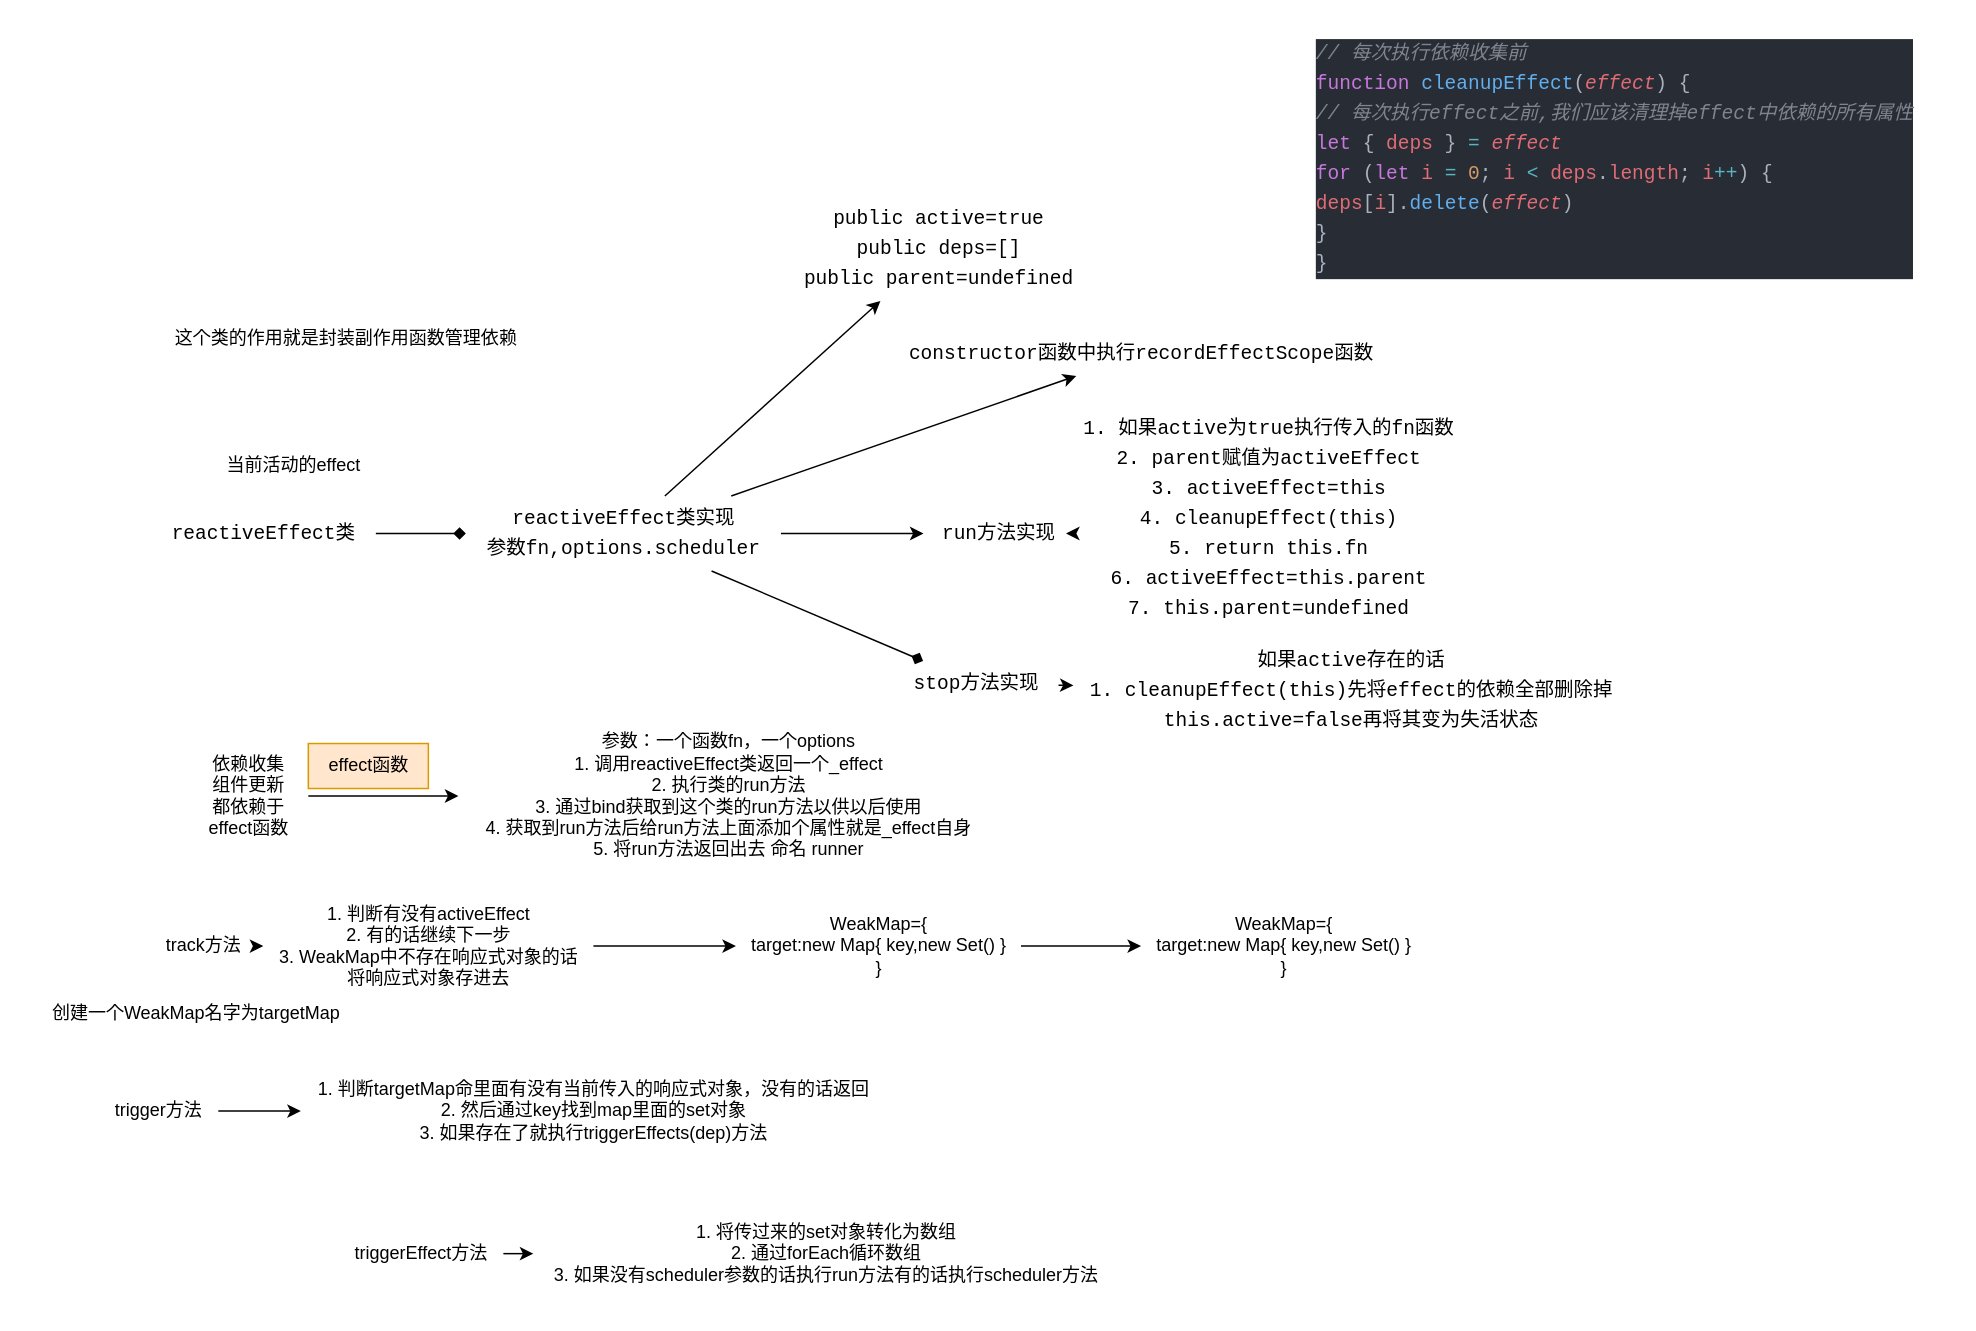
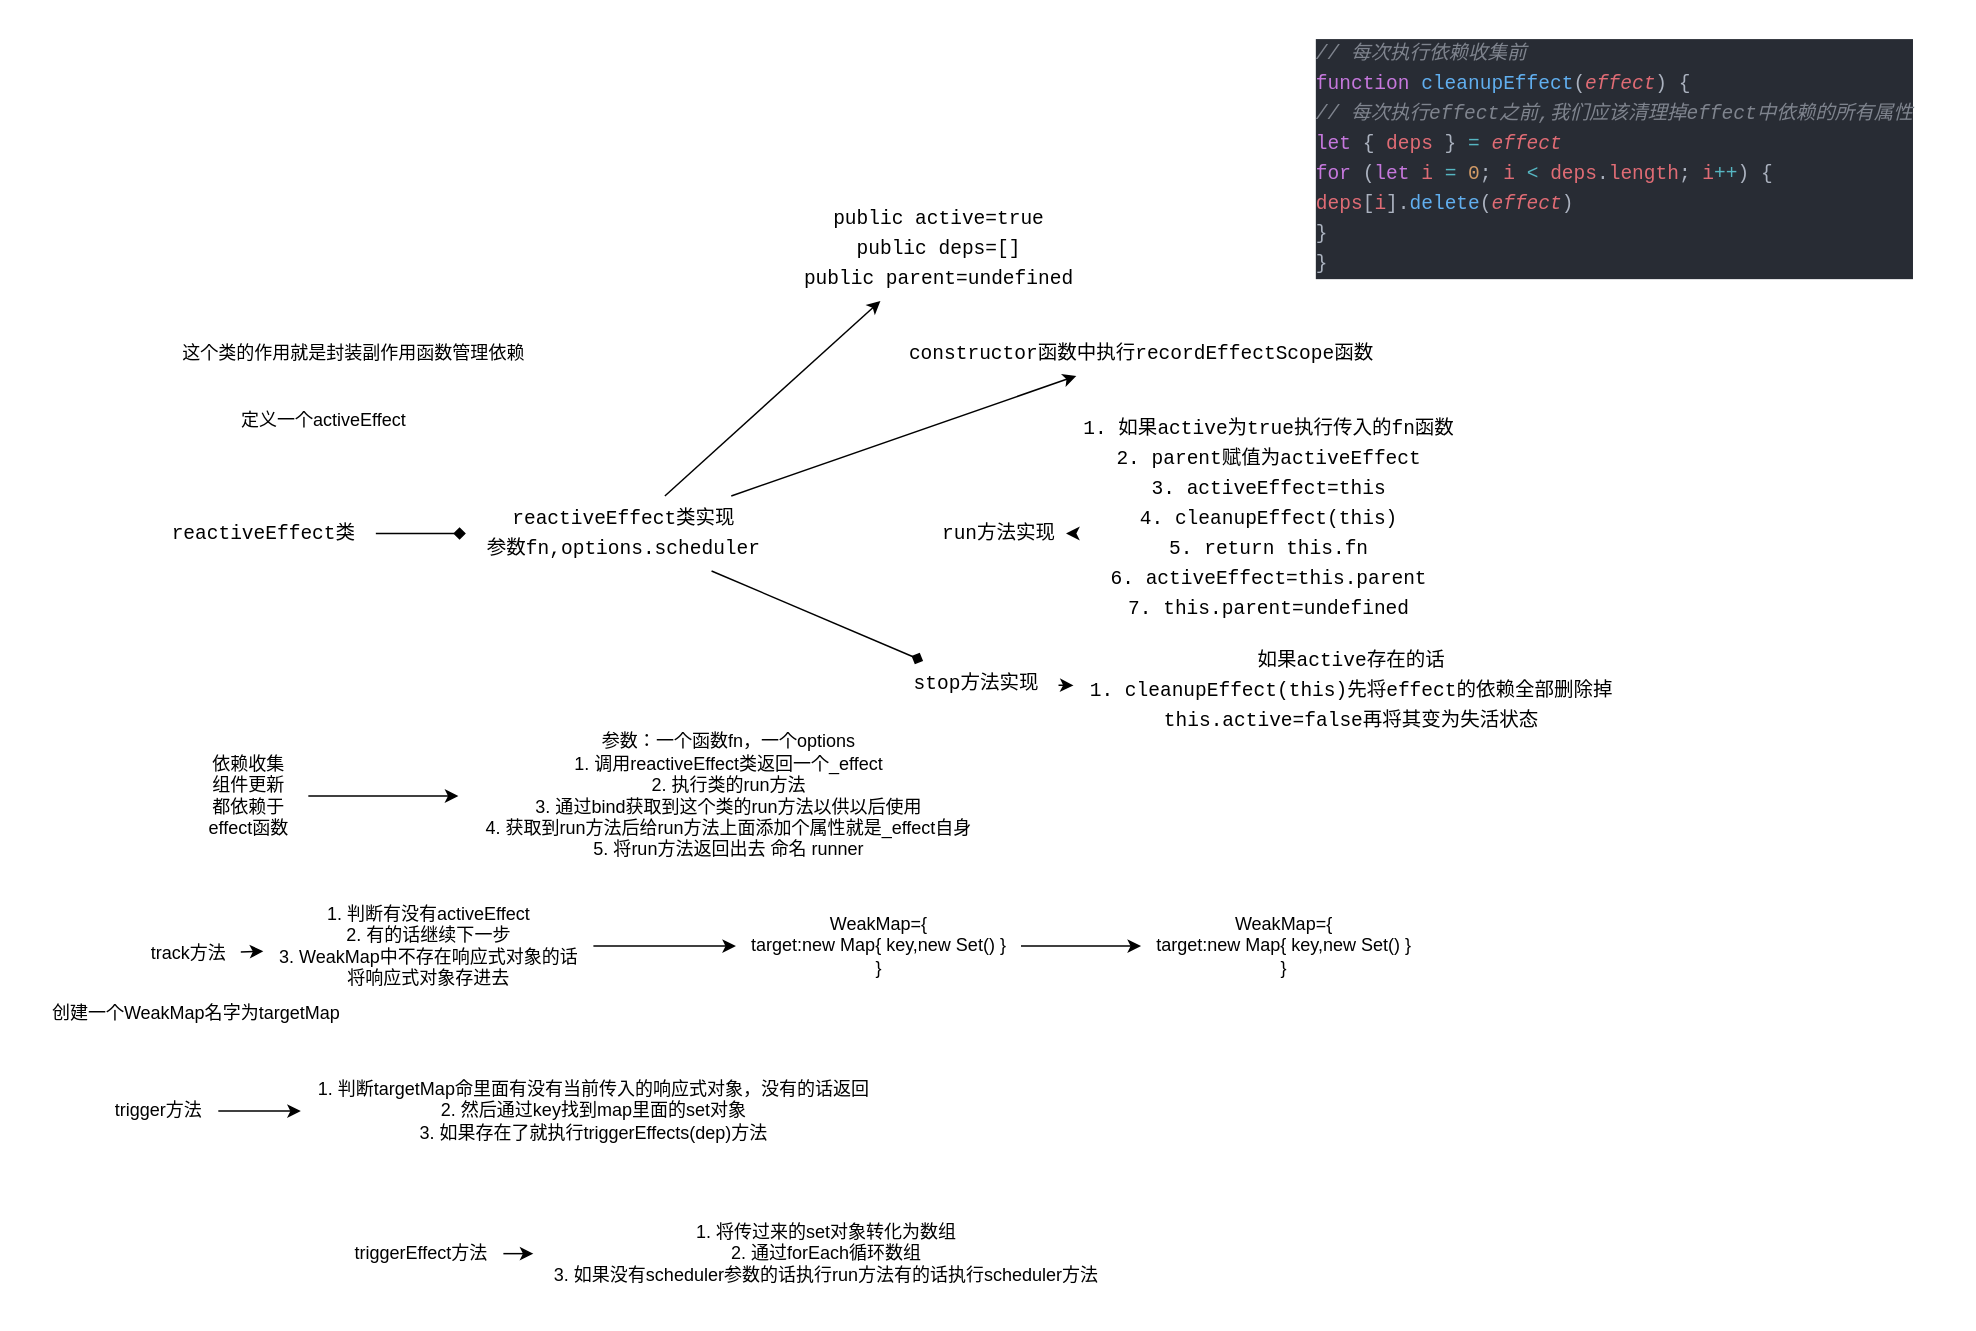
(346, 338) -> (353, 353)
none -> (323, 421)
(293, 466) -> none
(847, 533) -> none
(368, 766) -> none
(203, 946) -> (188, 953)
